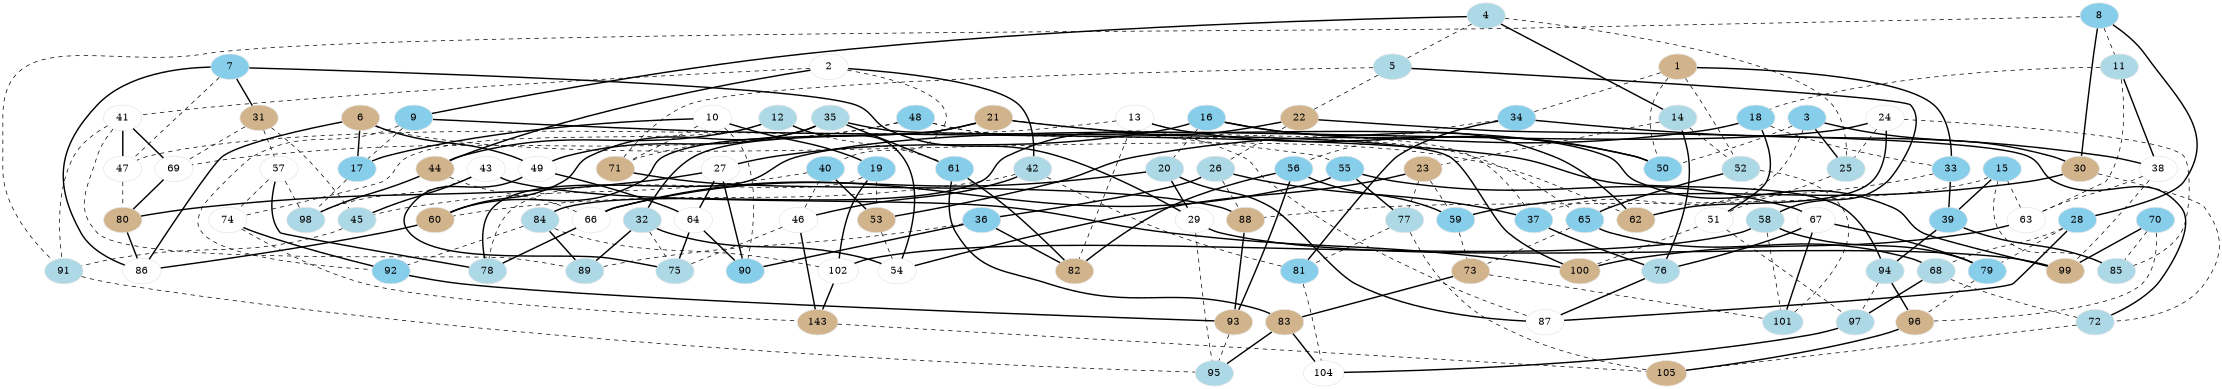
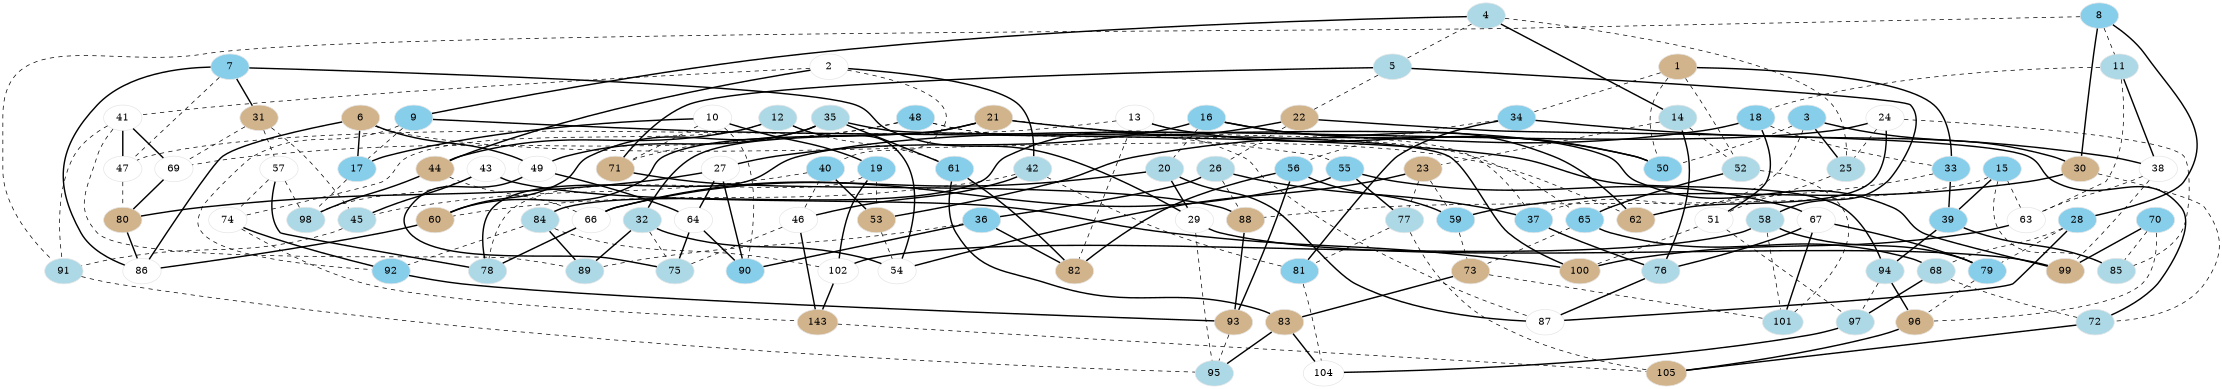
(988, 78) -> (988, 78)
(1881, 348) -> (1881, 348)
